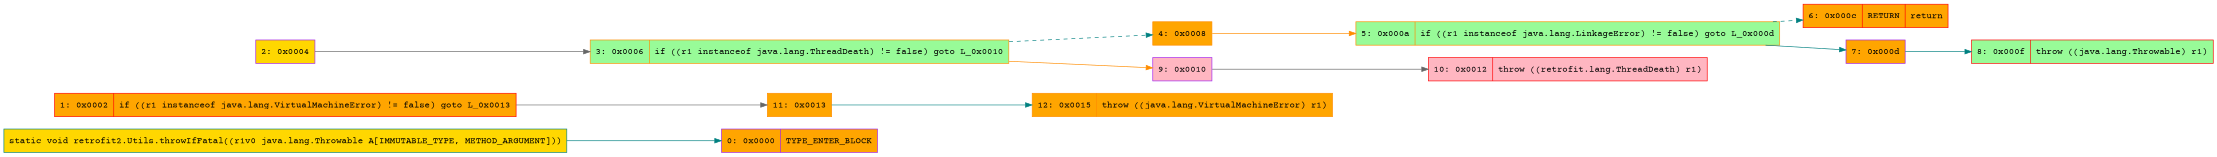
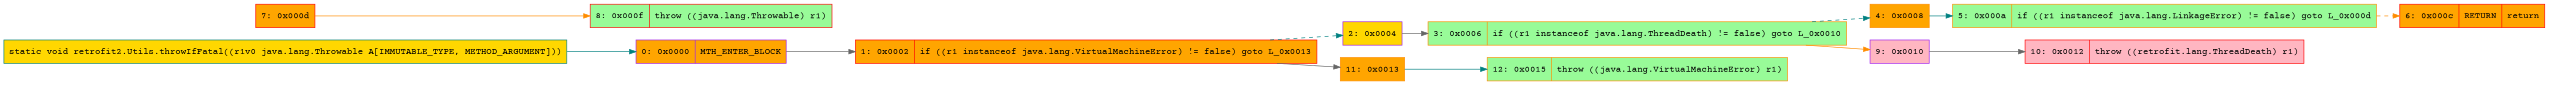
(1785, 21) -> (2385, 16)
(1281, 33) -> (1938, 16)
none -> (1303, 38)
(1802, 47) -> none
none -> (817, 52)
(1876, 52) -> (285, 16)
(1935, 52) -> (449, 16)
(1182, 105) -> (1637, 69)
(829, 140) -> (741, 51)
